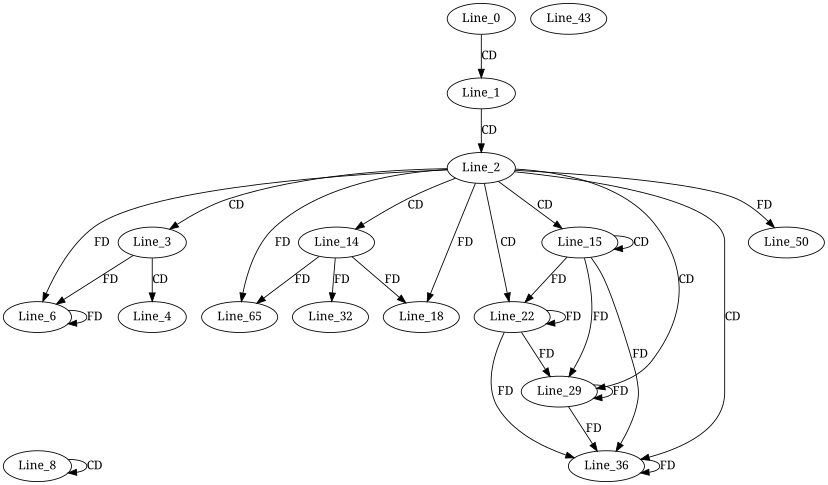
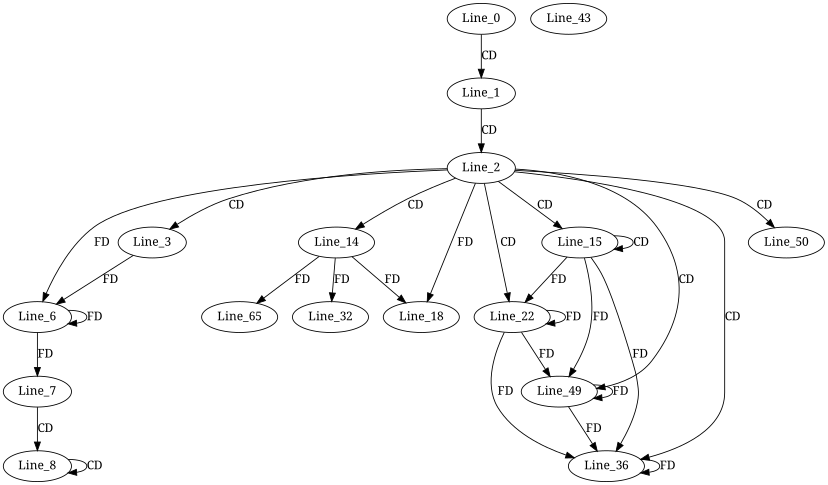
(321, 198) -> none
(765, 205) -> (765, 205)
(152, 317) -> none
none -> (37, 392)
(559, 392) -> (559, 392)
